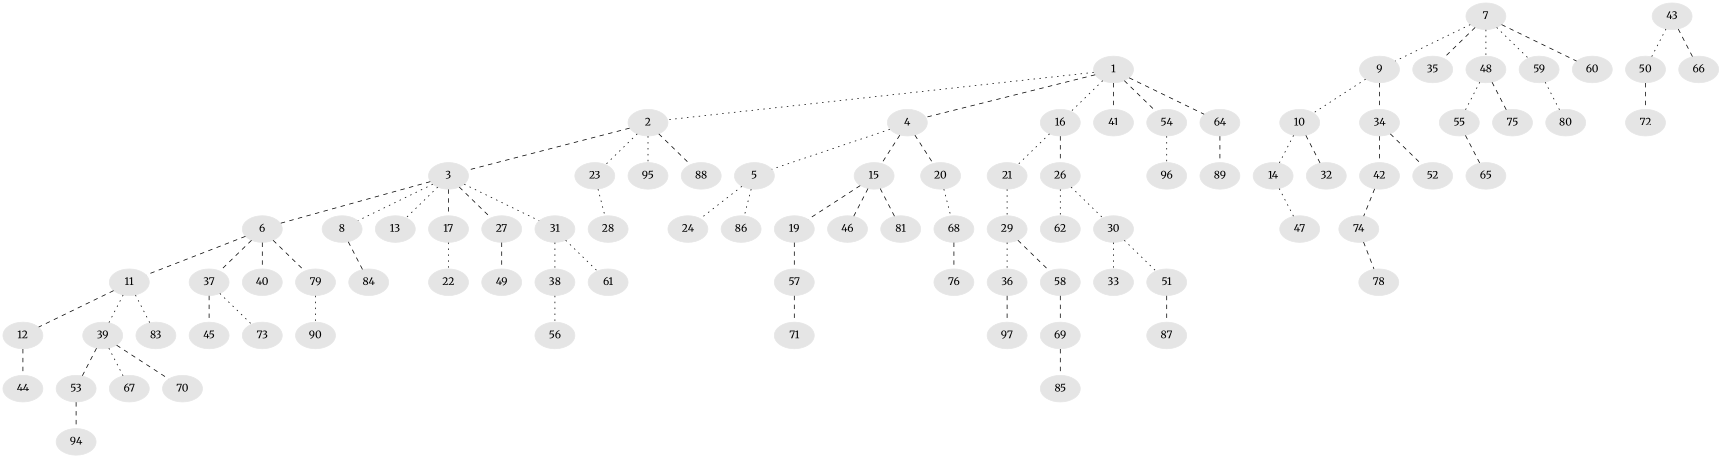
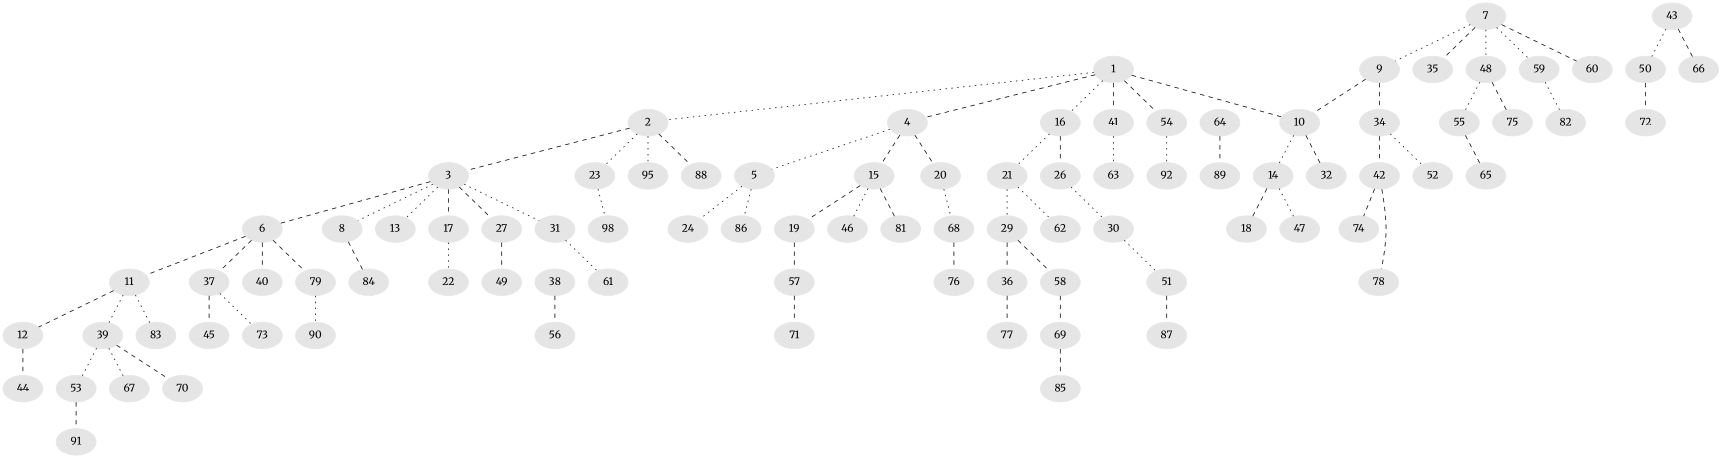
(1167, 96) -> (1207, 96)
(1340, 96) -> (1340, 96)
(1566, 123) -> (1566, 123)
(1406, 149) -> (1406, 149)
none -> (1114, 176)
(1167, 176) -> (1167, 176)
(861, 202) -> (861, 202)
(1060, 203) -> (1034, 202)
(608, 229) -> (608, 229)
none -> (1247, 229)
(555, 256) -> none
(1007, 256) -> (1007, 256)
(1369, 256) -> (1386, 229)
(1114, 282) -> none
(555, 309) -> (555, 309)
(1007, 335) -> (1007, 335)
(89, 362) -> (89, 362)
(76, 442) -> (76, 442)
